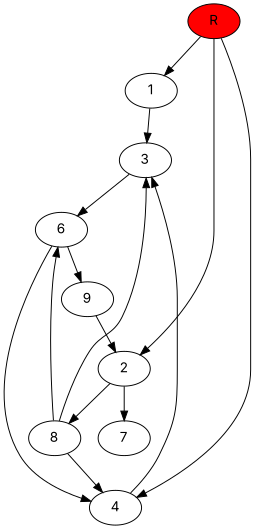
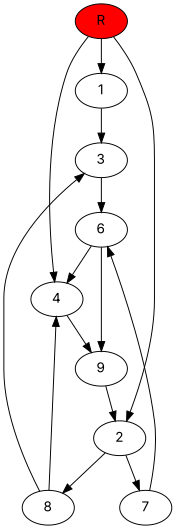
(51, 338) -> (148, 383)
(177, 345) -> (76, 330)
